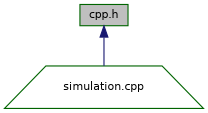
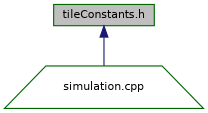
(104, 15) -> (104, 15)
